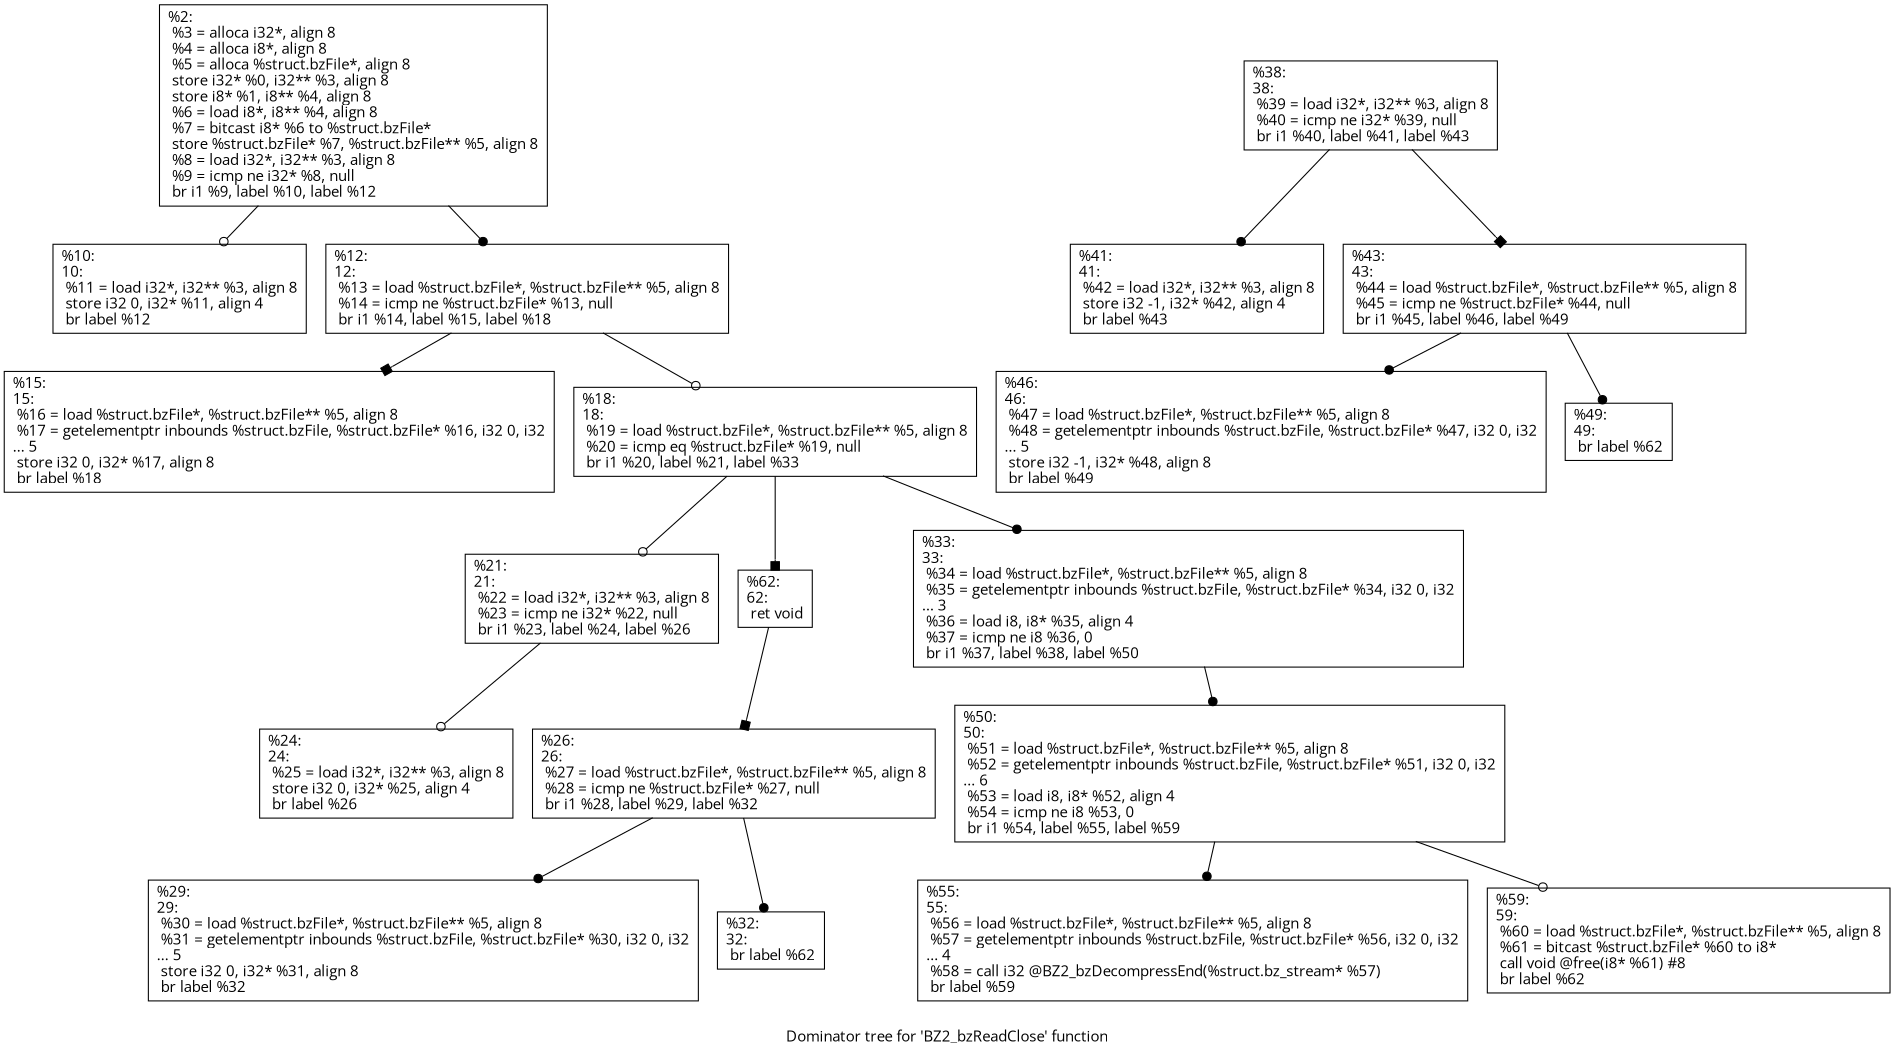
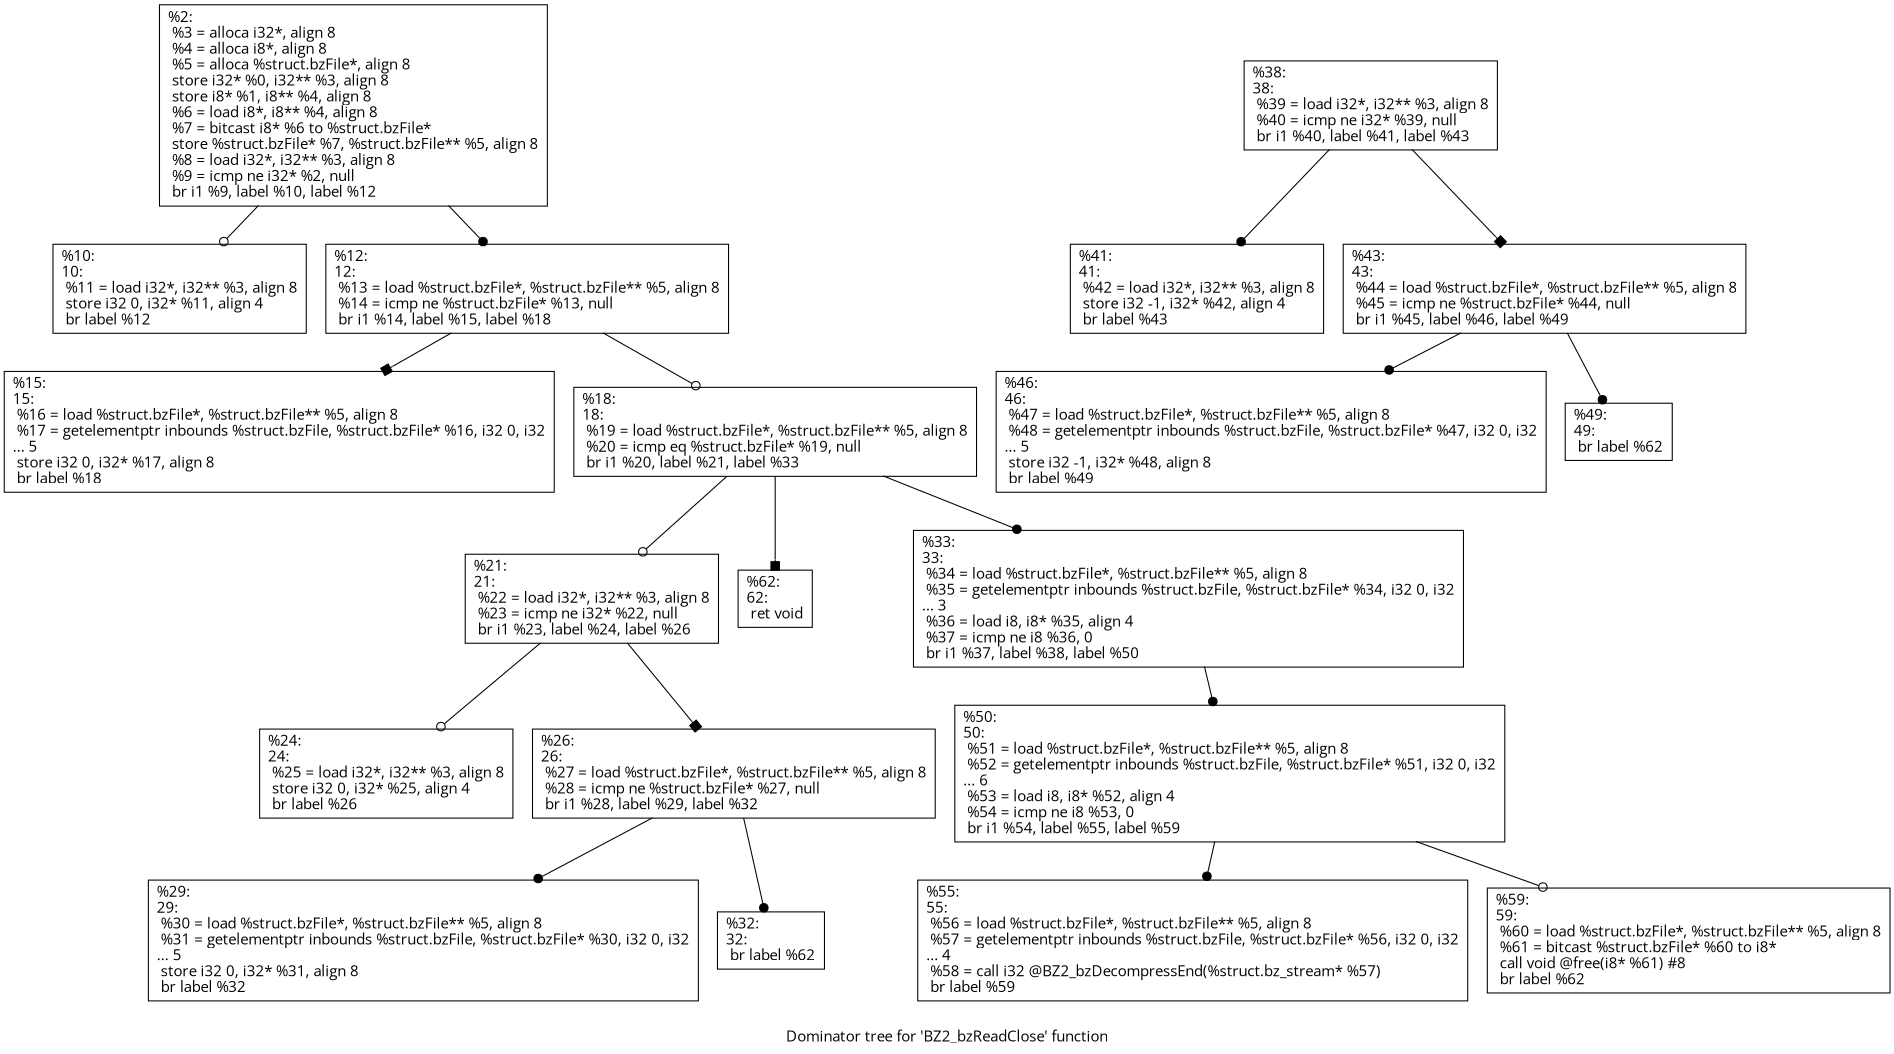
(262, 176) -> (262, 176)
(758, 673) -> (659, 682)
